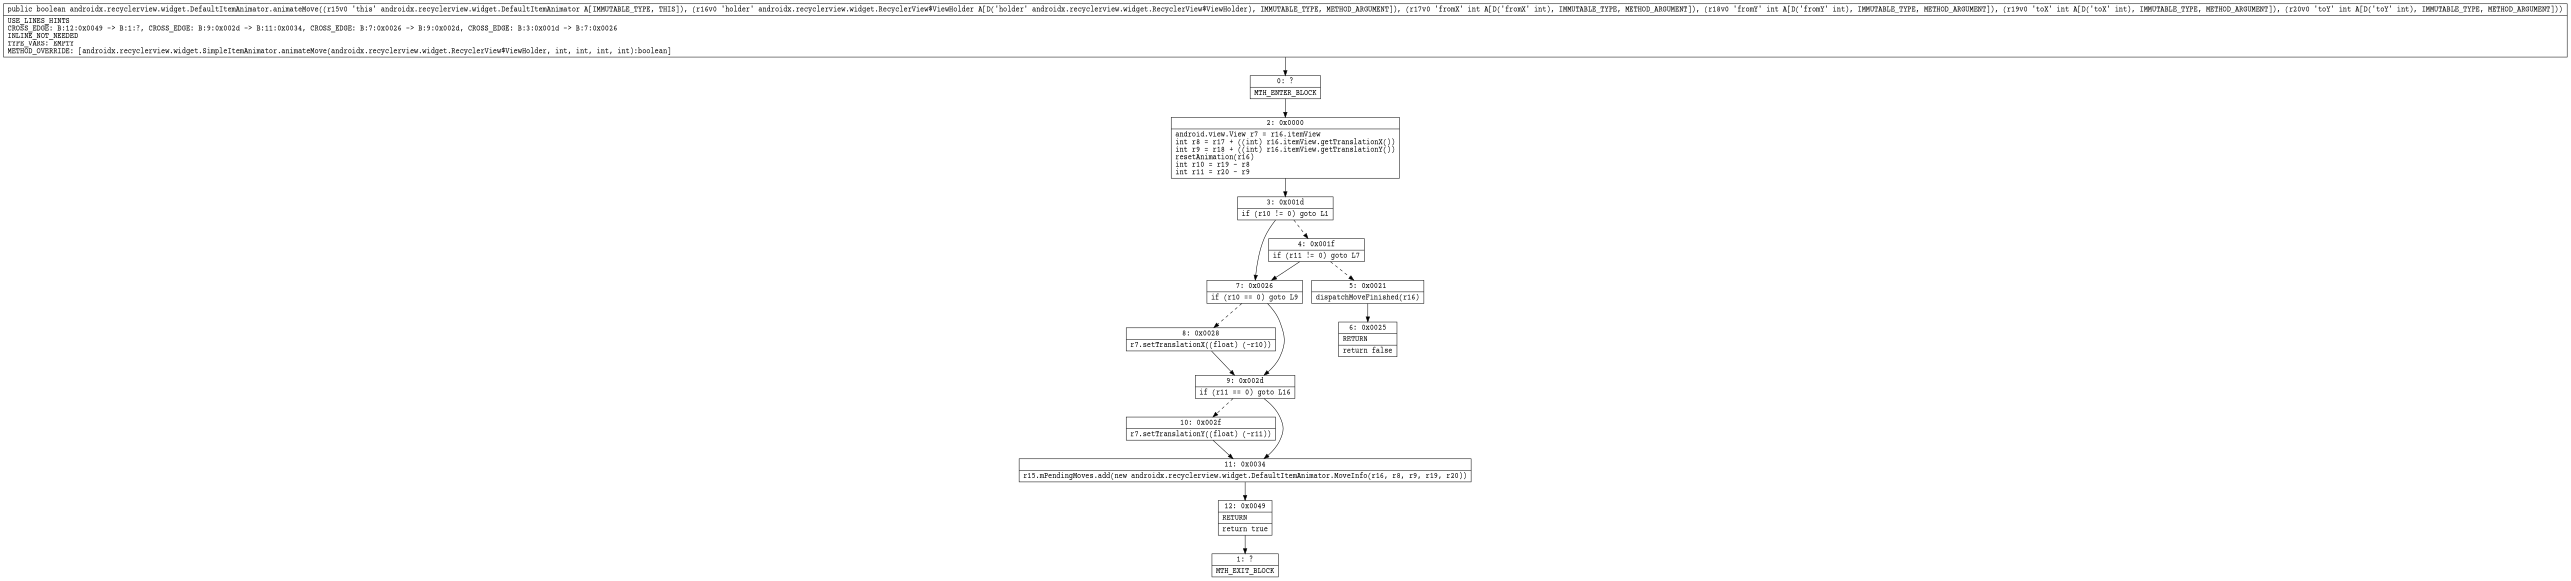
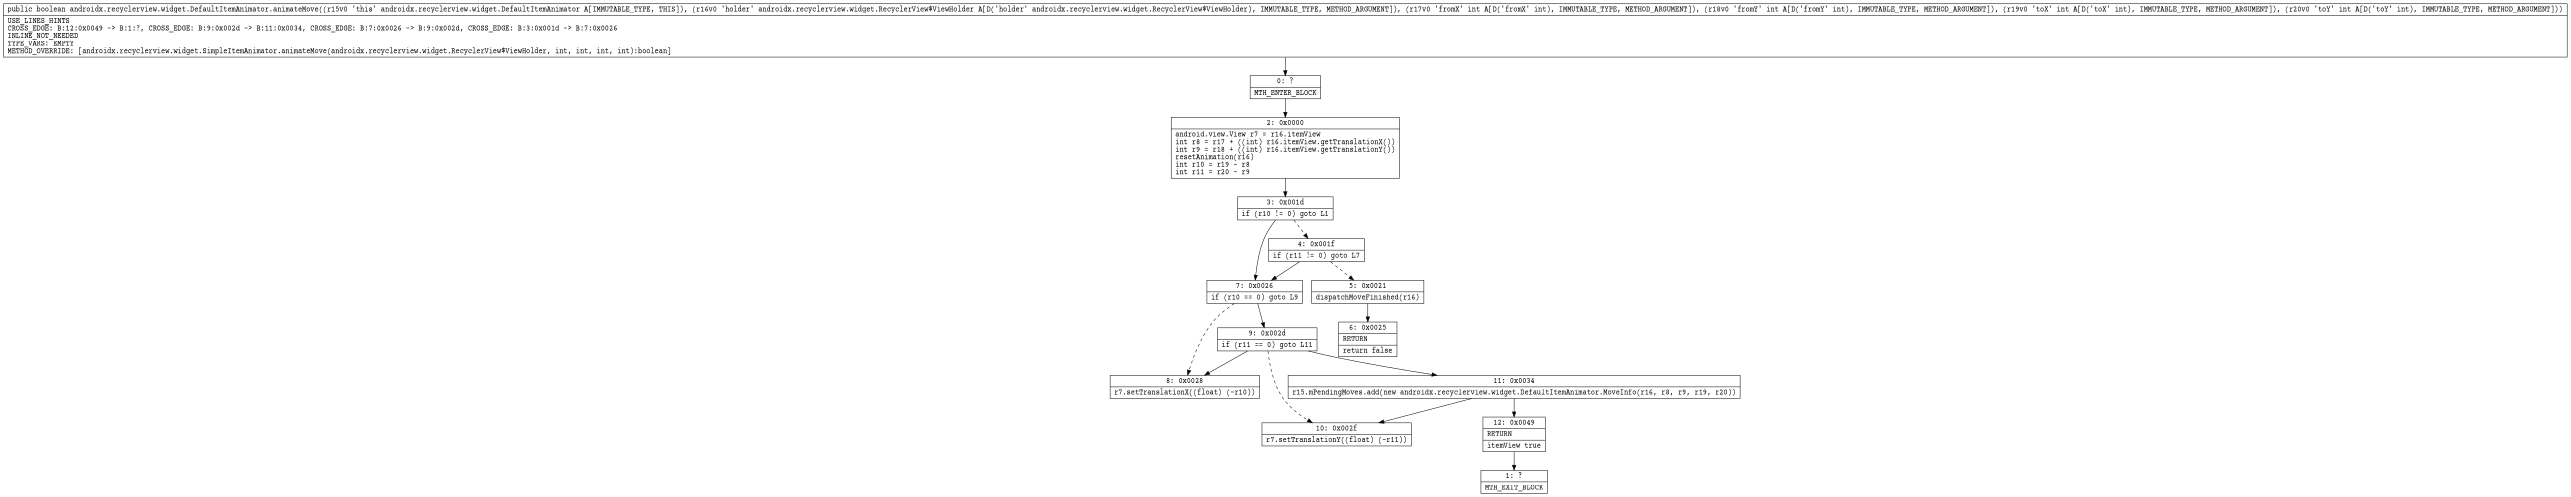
(1221, 361) -> (1228, 362)
(1245, 392) -> (1267, 345)
(1221, 448) -> (1428, 410)
(1245, 529) -> (1514, 446)
